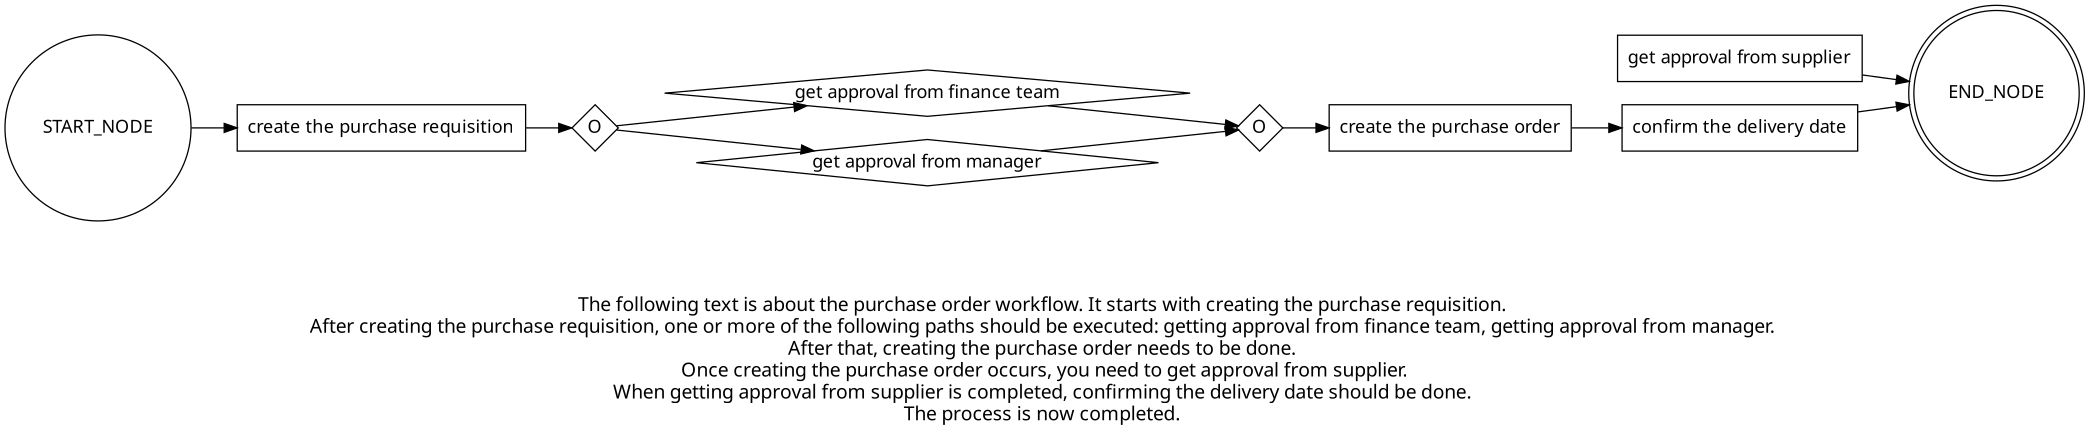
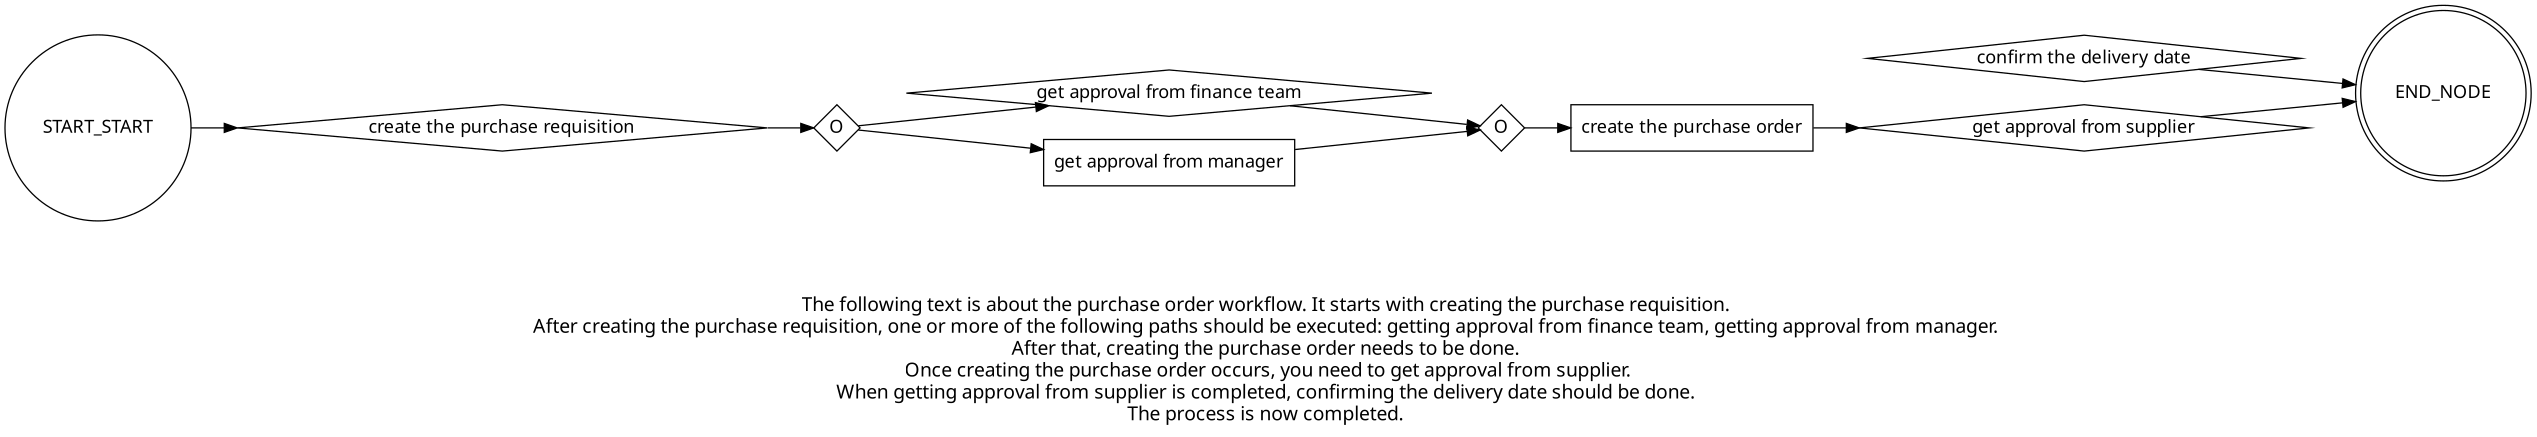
(1740, 58) -> (2084, 128)
(98, 128) -> (98, 128)
(381, 128) -> (502, 128)
(1590, 128) -> (1830, 128)
(1740, 128) -> (2084, 58)
(927, 163) -> (1169, 163)
